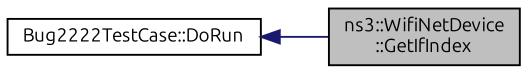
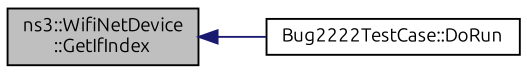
(304, 37) -> (242, 37)
